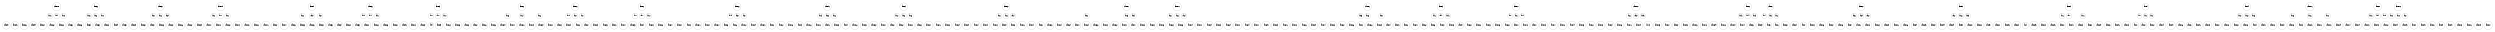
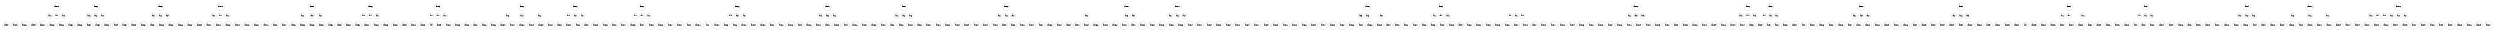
(1516, 7) -> none
(2378, 7) -> none
(707, 25) -> (707, 25)
(1648, 25) -> (1648, 25)
